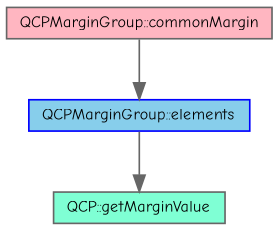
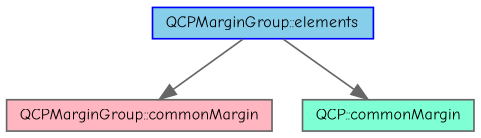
(139, 61) -> (208, 64)
(139, 208) -> (388, 115)
